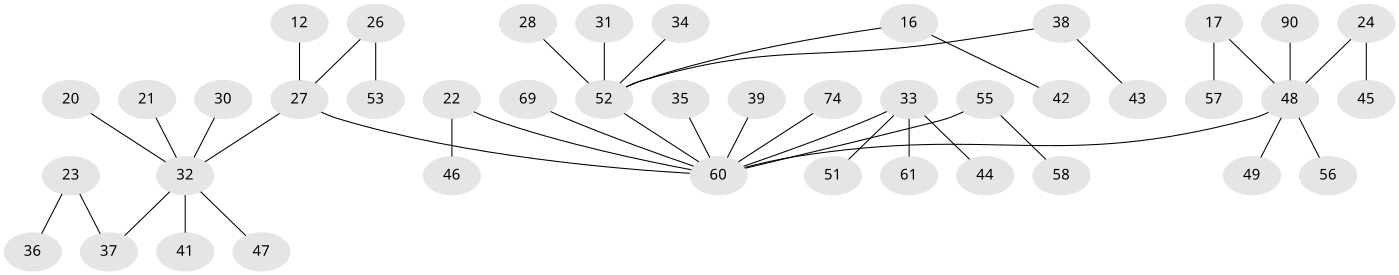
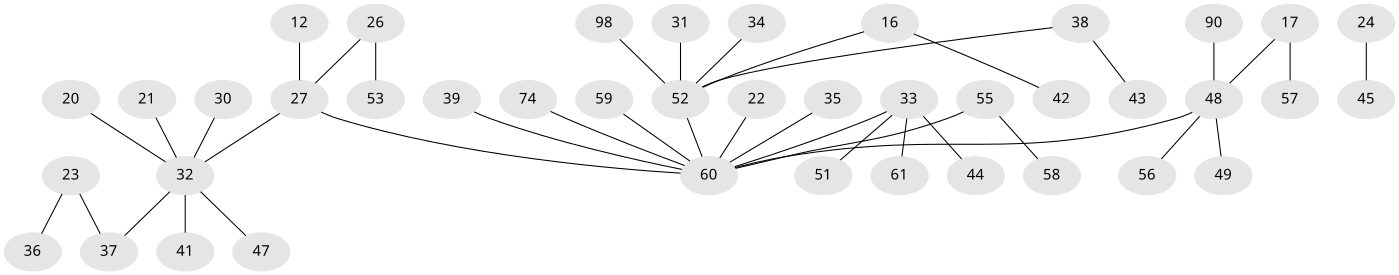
(528, 23) -> (604, 23)
(1328, 61) -> none
(528, 99) -> (604, 99)
(452, 176) -> none
